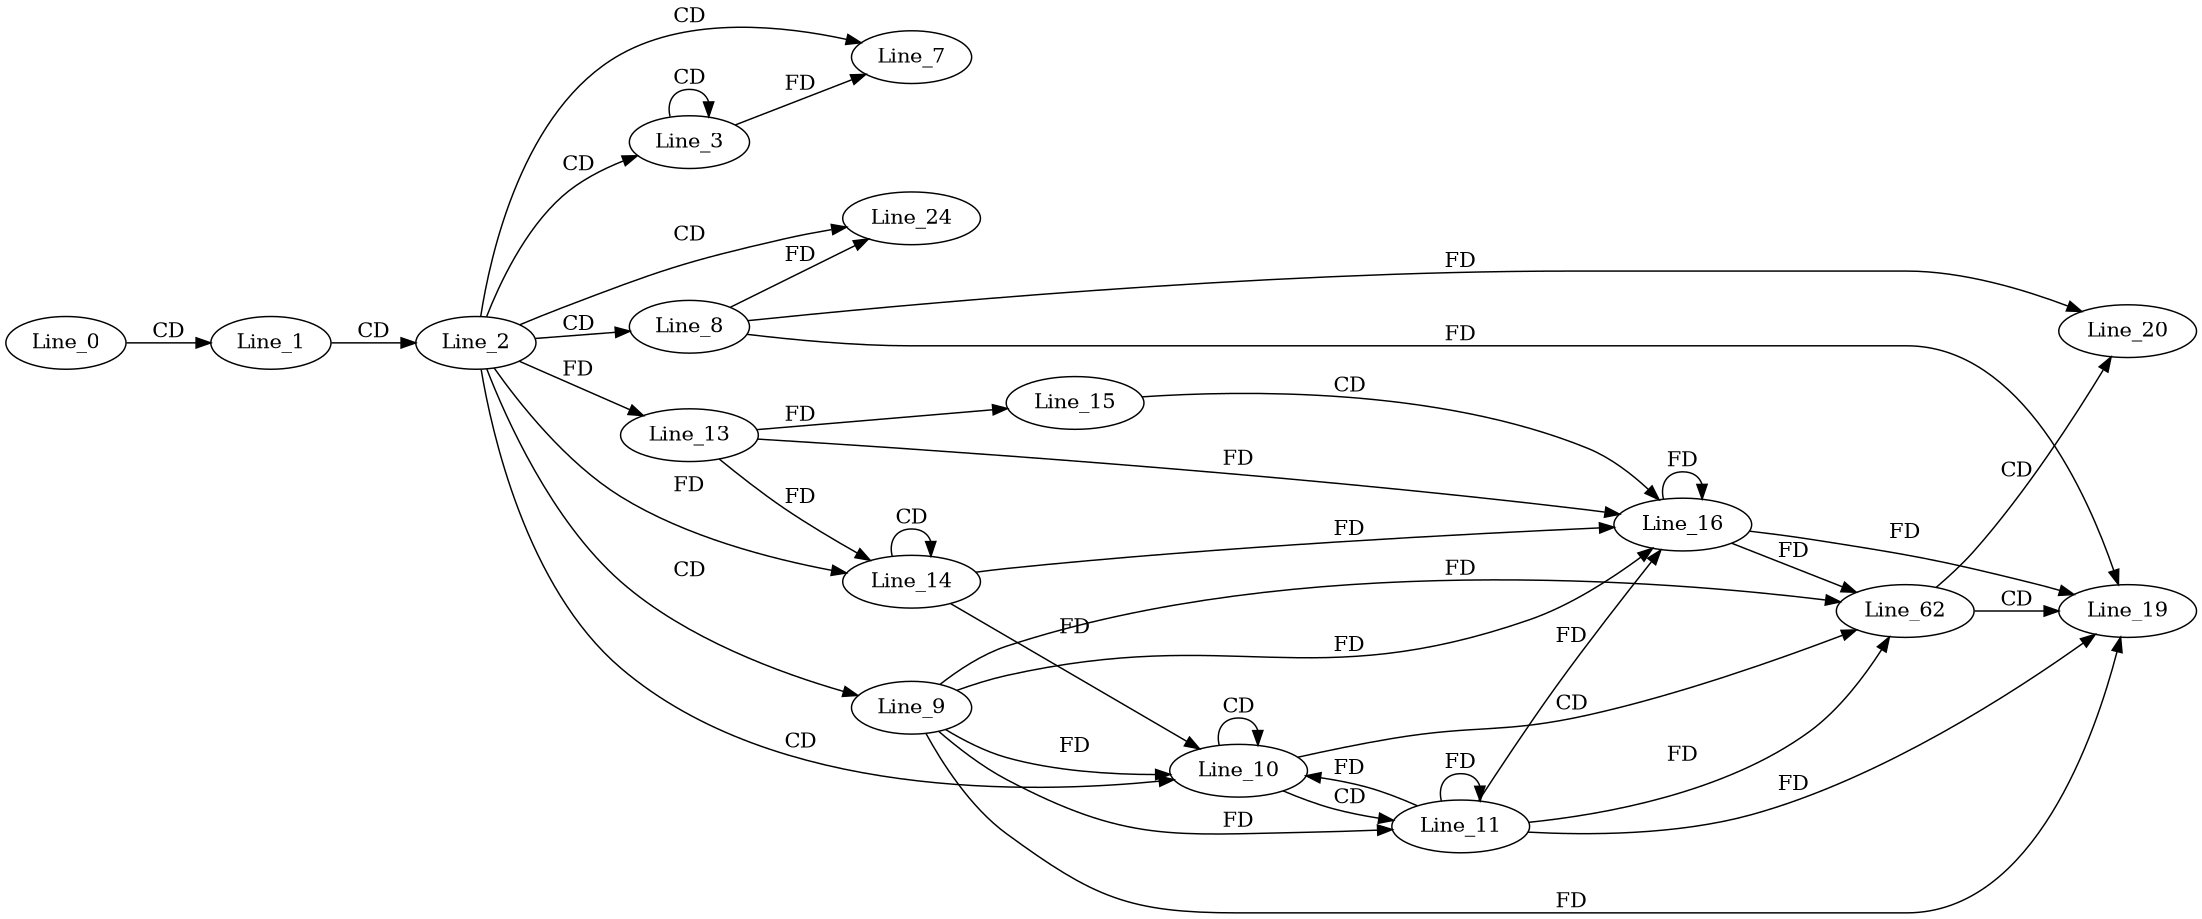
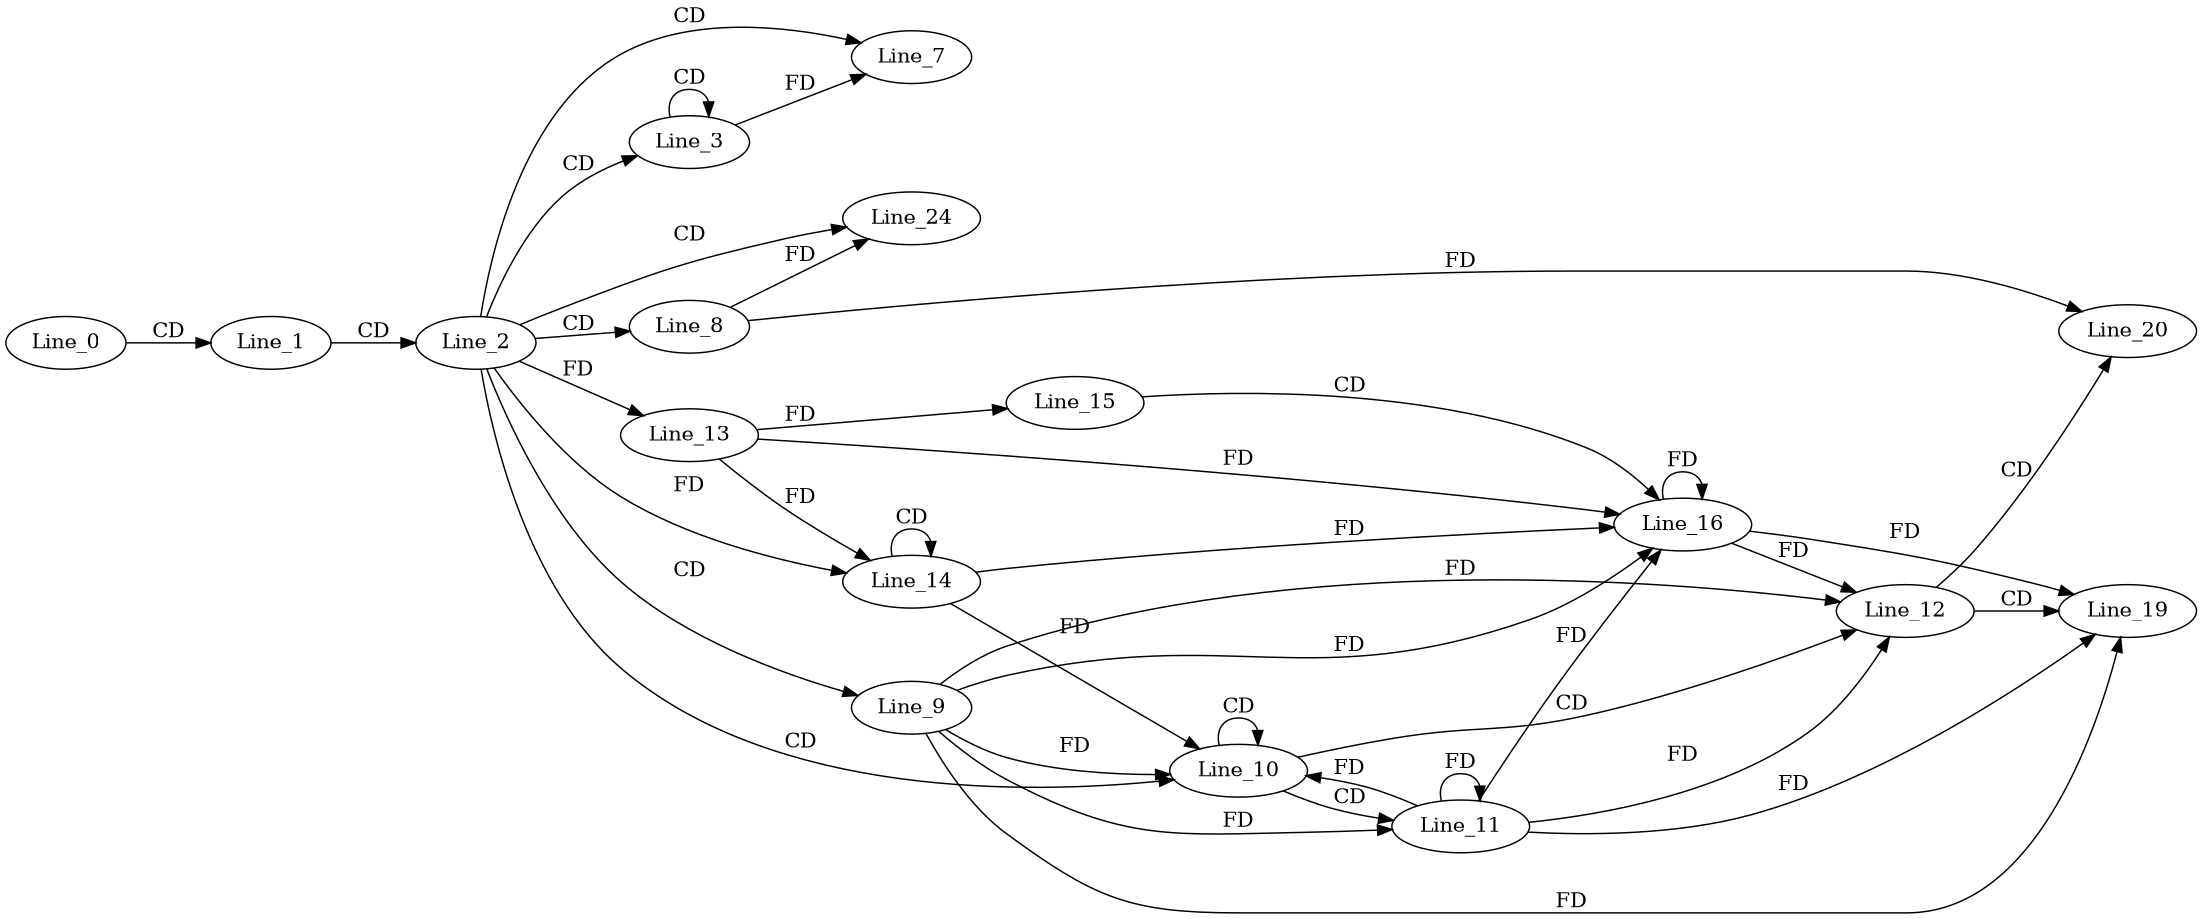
(1489, 346) -> none
(1905, 611) -> (1905, 611)
